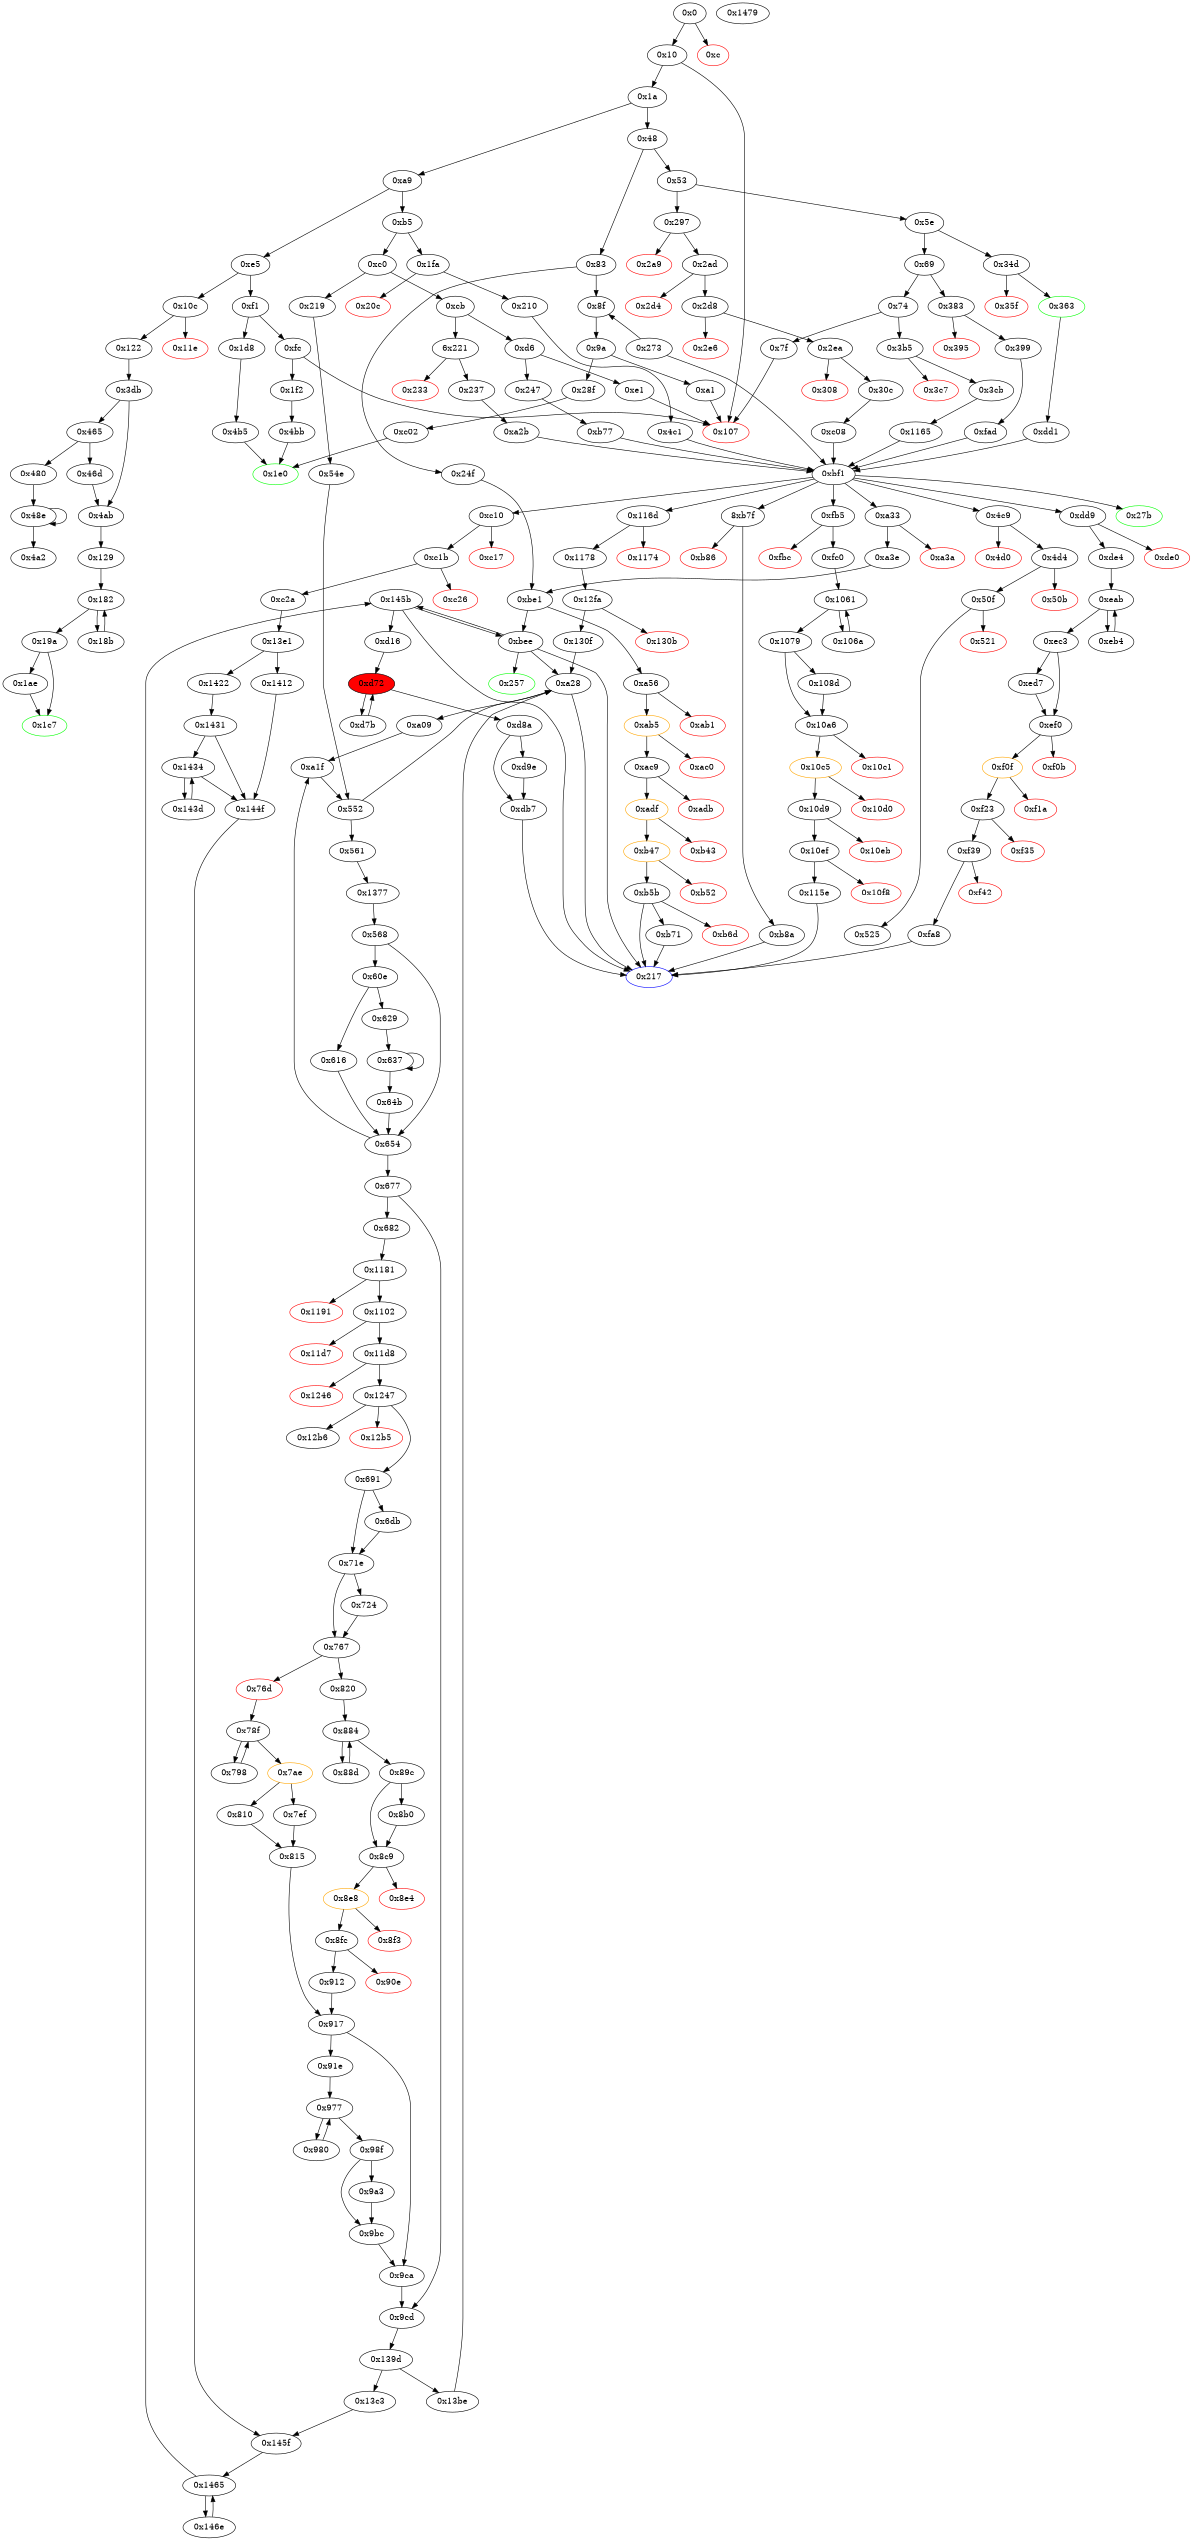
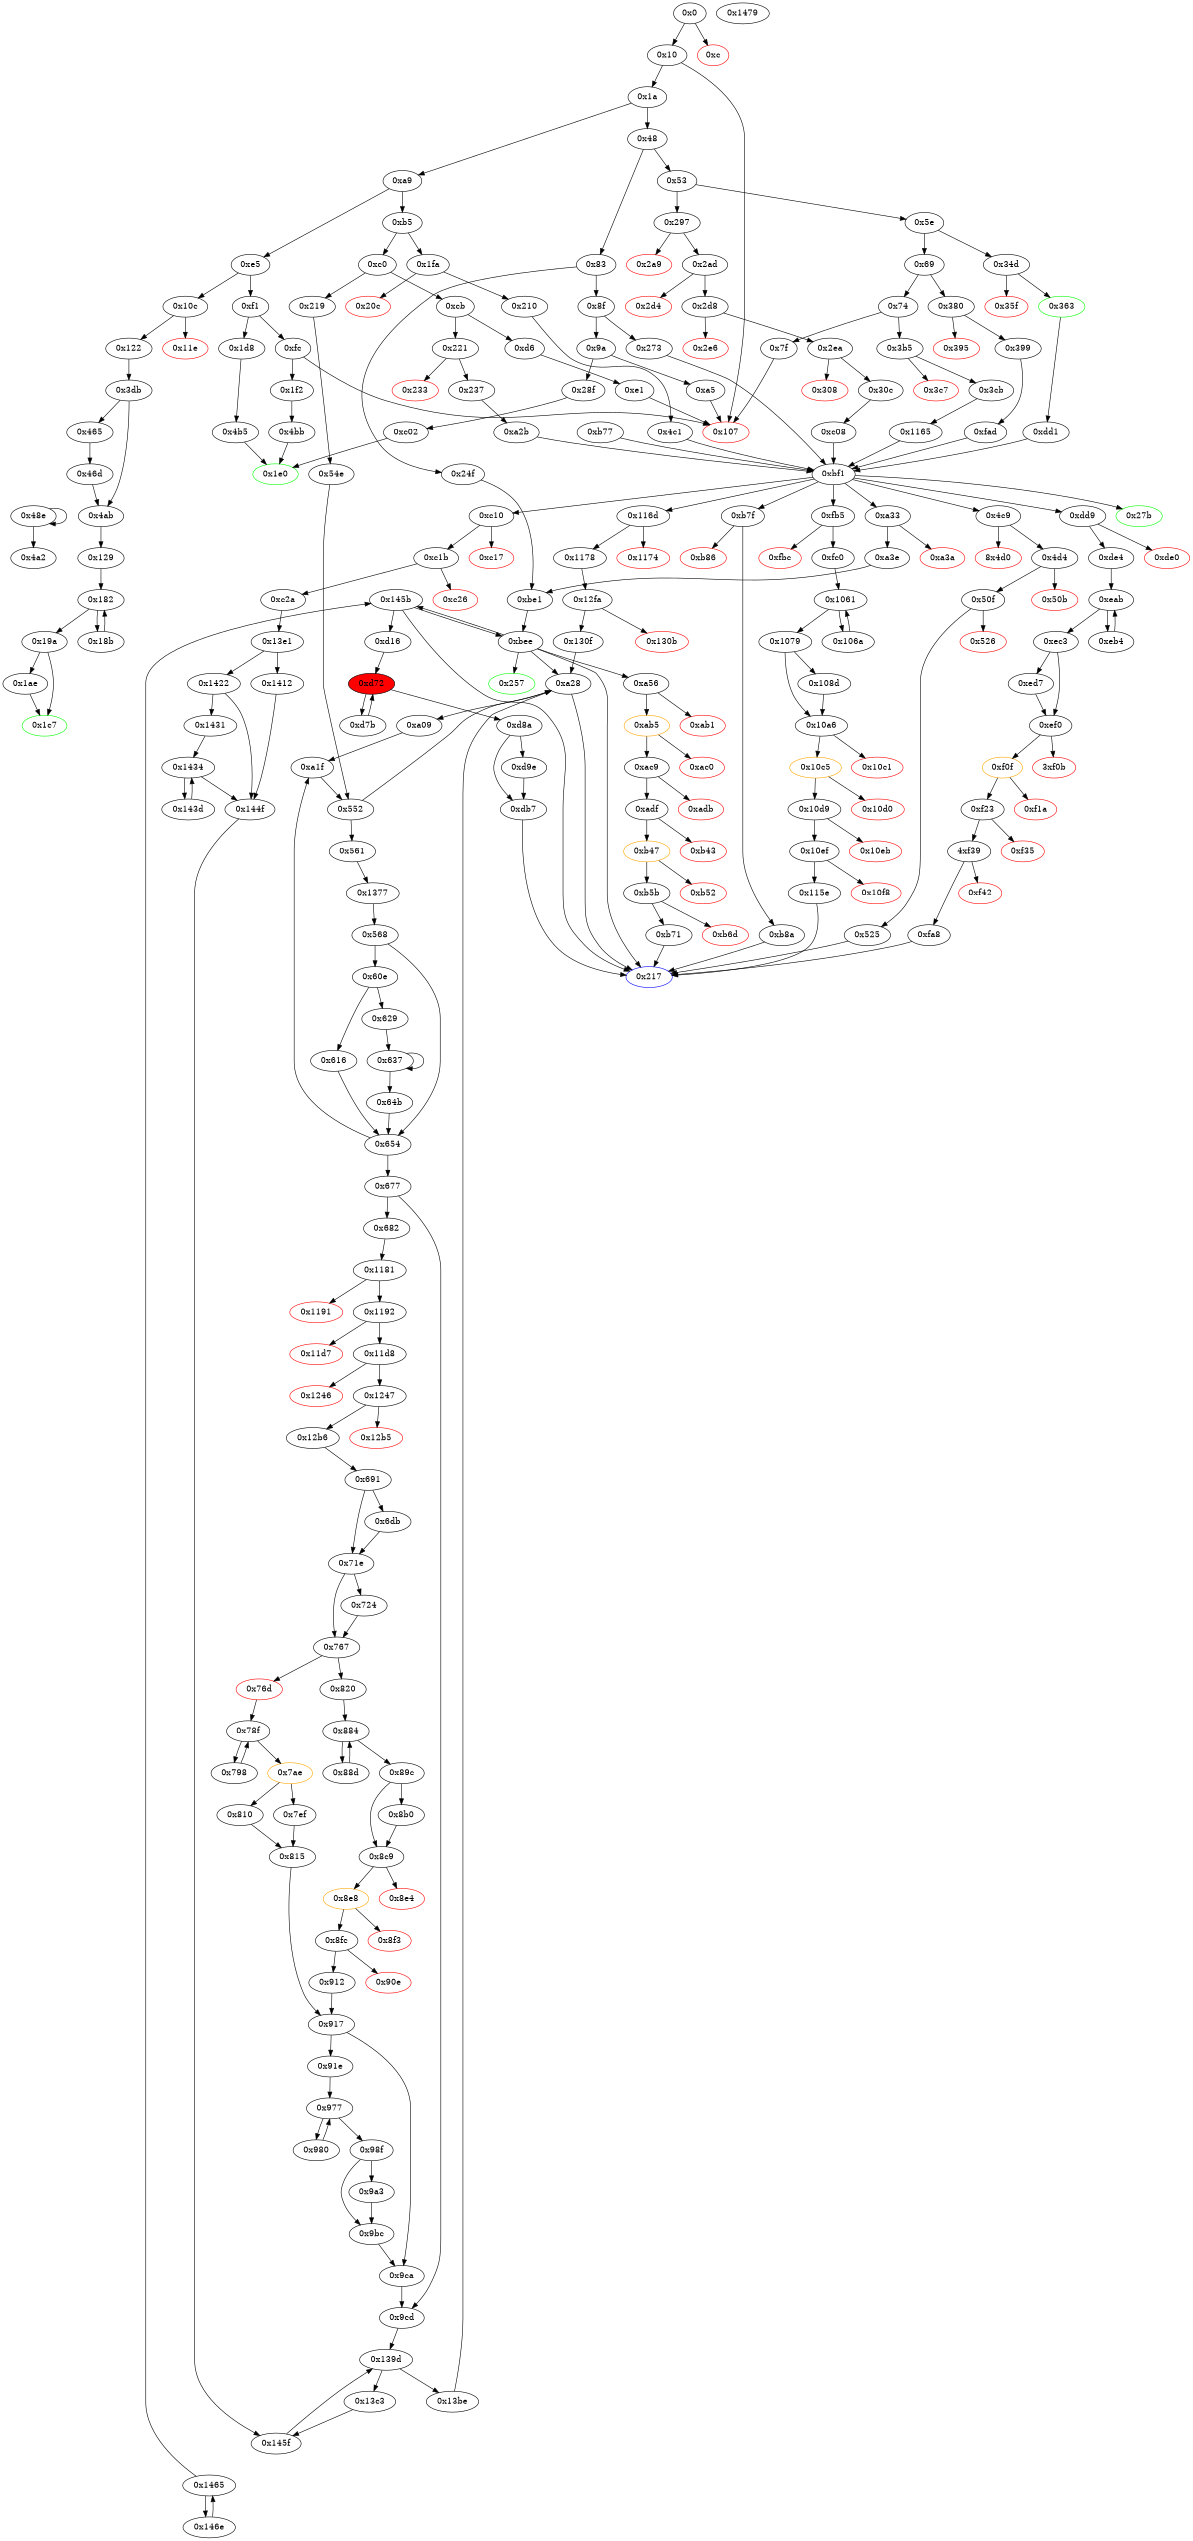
(951, 307) -> (951, 307)
(627, 328) -> (617, 327)
(455, 349) -> (455, 349)
(528, 390) -> none
(706, 390) -> (706, 390)
(33, 474) -> none
(743, 516) -> (743, 516)
(998, 558) -> (998, 558)
(600, 627) -> (586, 664)
(983, 642) -> (983, 642)
(229, 765) -> (249, 740)
(1054, 768) -> (1054, 768)
(647, 809) -> (647, 809)
(969, 851) -> (969, 851)
(640, 932) -> (763, 958)
(380, 1312) -> (380, 1312)
(410, 1438) -> (338, 1457)
(245, 2463) -> (326, 2401)
